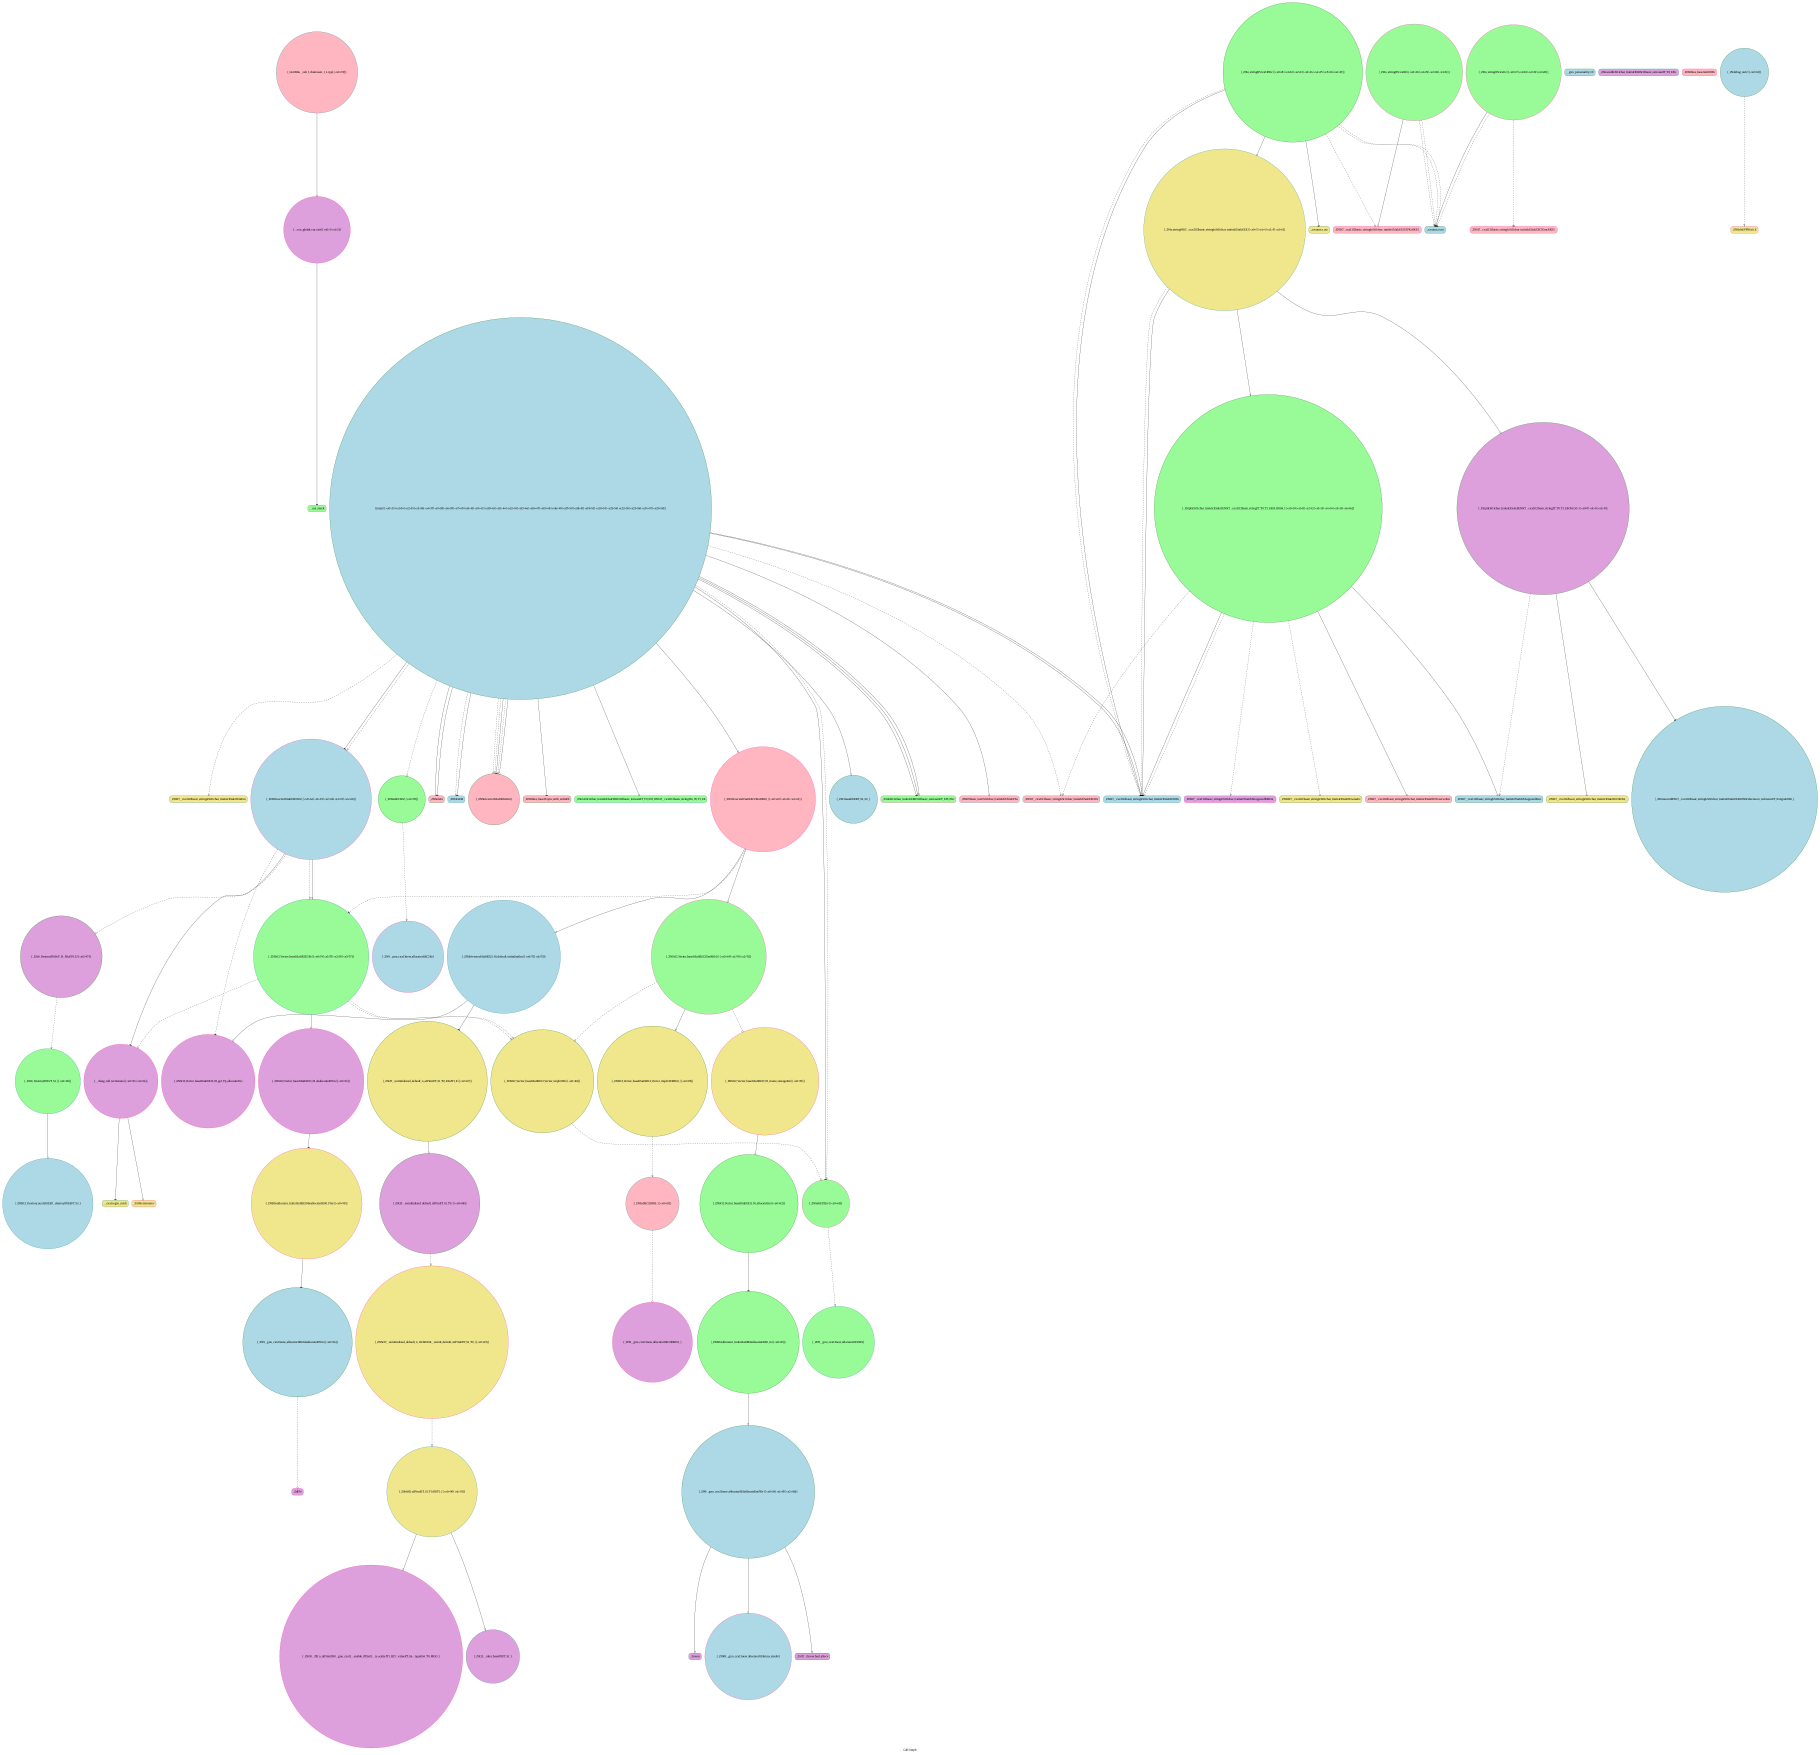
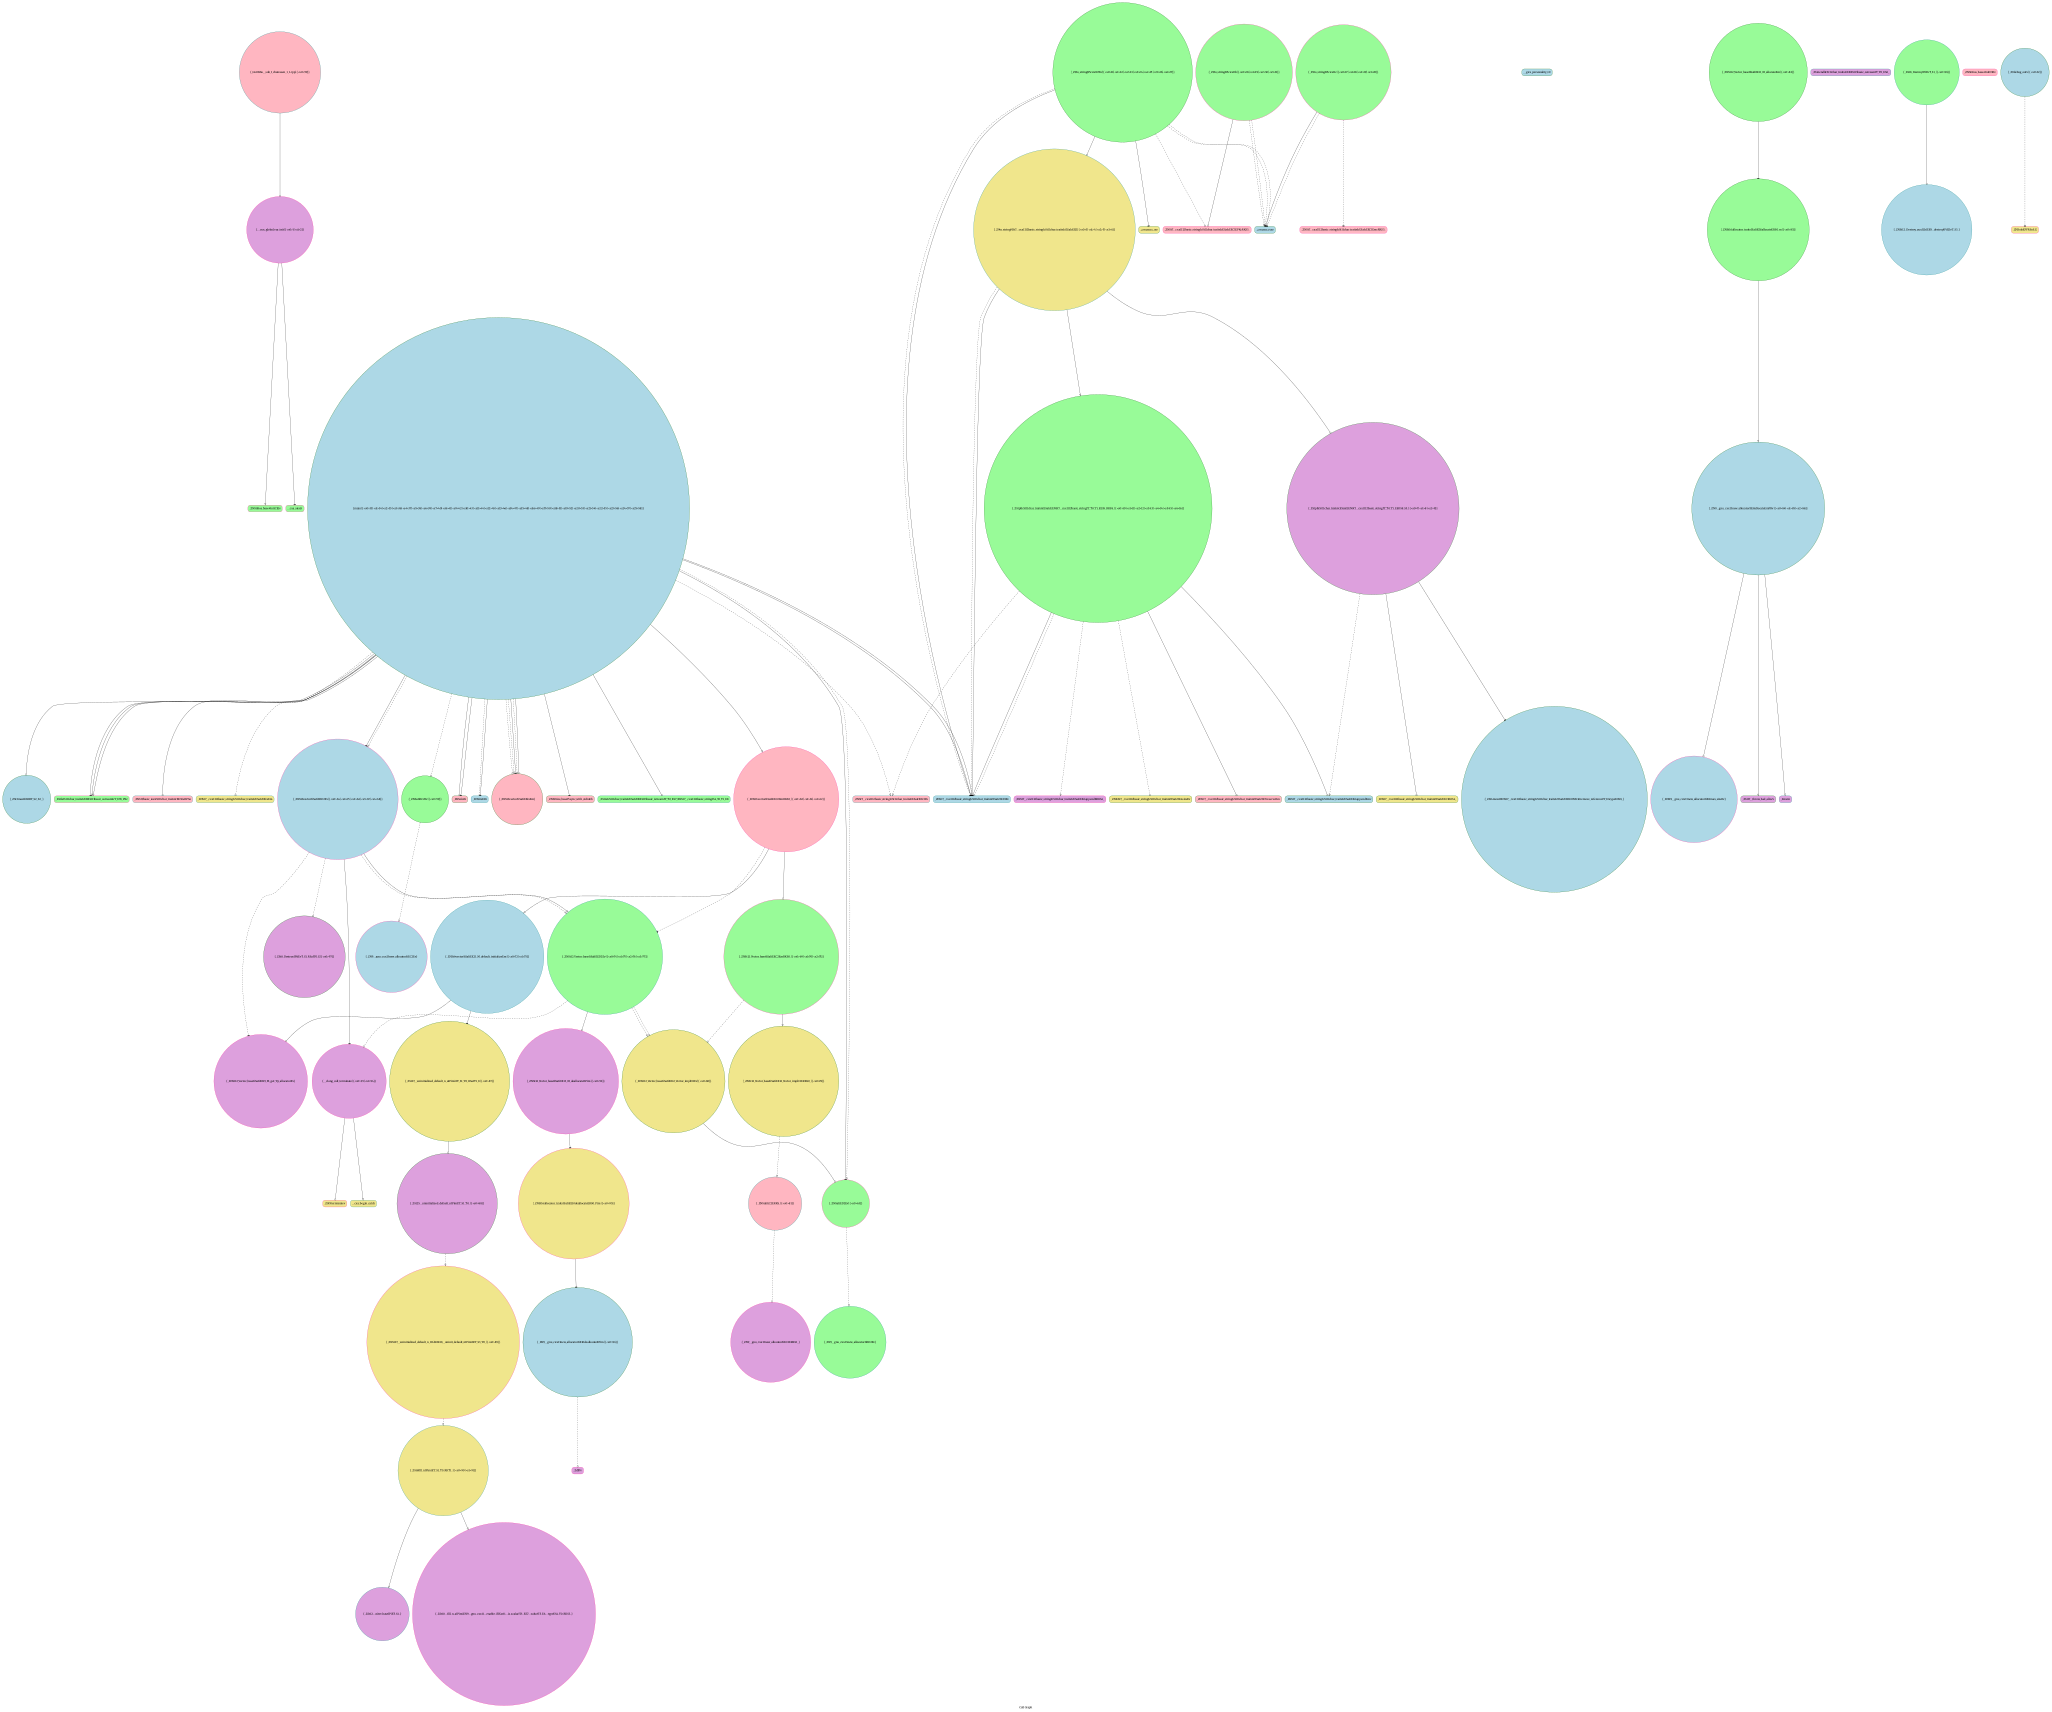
(1744, 161) -> (2025, 161)
none -> (265, 509)
(54, 1022) -> none
(765, 1081) -> none
(702, 1144) -> (773, 1143)
(117, 1159) -> (358, 1158)
